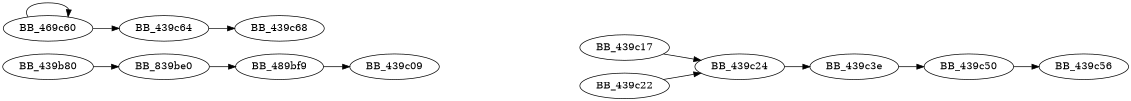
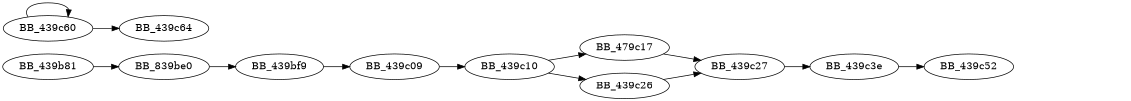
(48, 28) -> (48, 28)
(280, 28) -> none
(625, 48) -> (625, 48)
(48, 67) -> (48, 67)
(280, 67) -> (280, 67)
none -> (510, 67)
(740, 67) -> (740, 67)
(969, 67) -> (969, 67)
(1084, 67) -> none
(625, 86) -> (625, 86)
